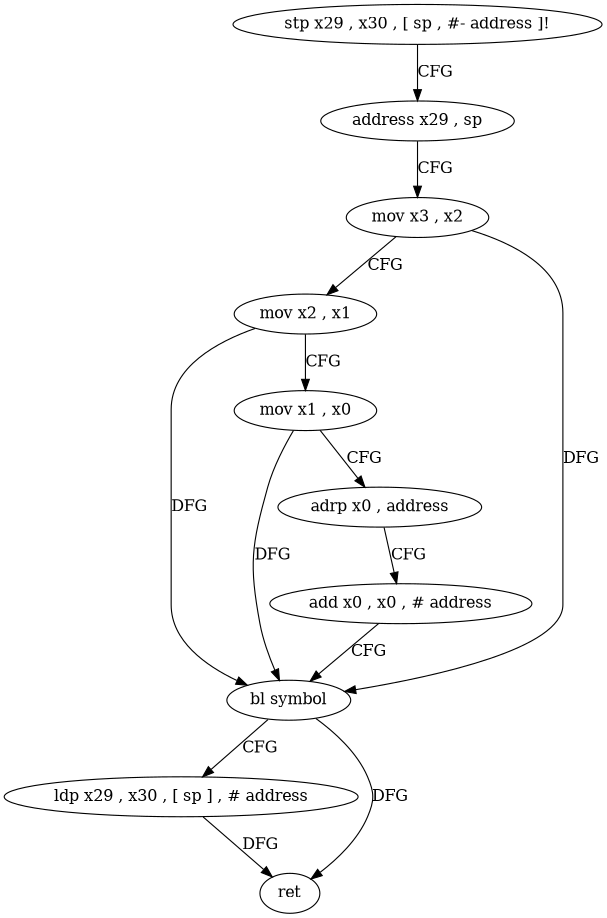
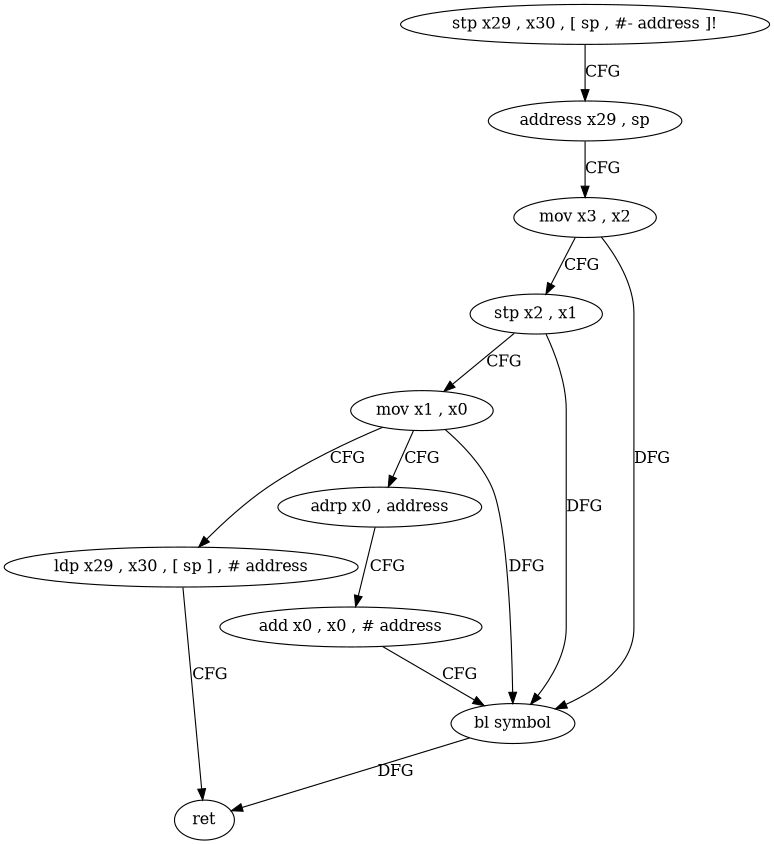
(305, 314) -> (536, 314)
(240, 744) -> (289, 474)
(260, 845) -> (210, 675)
